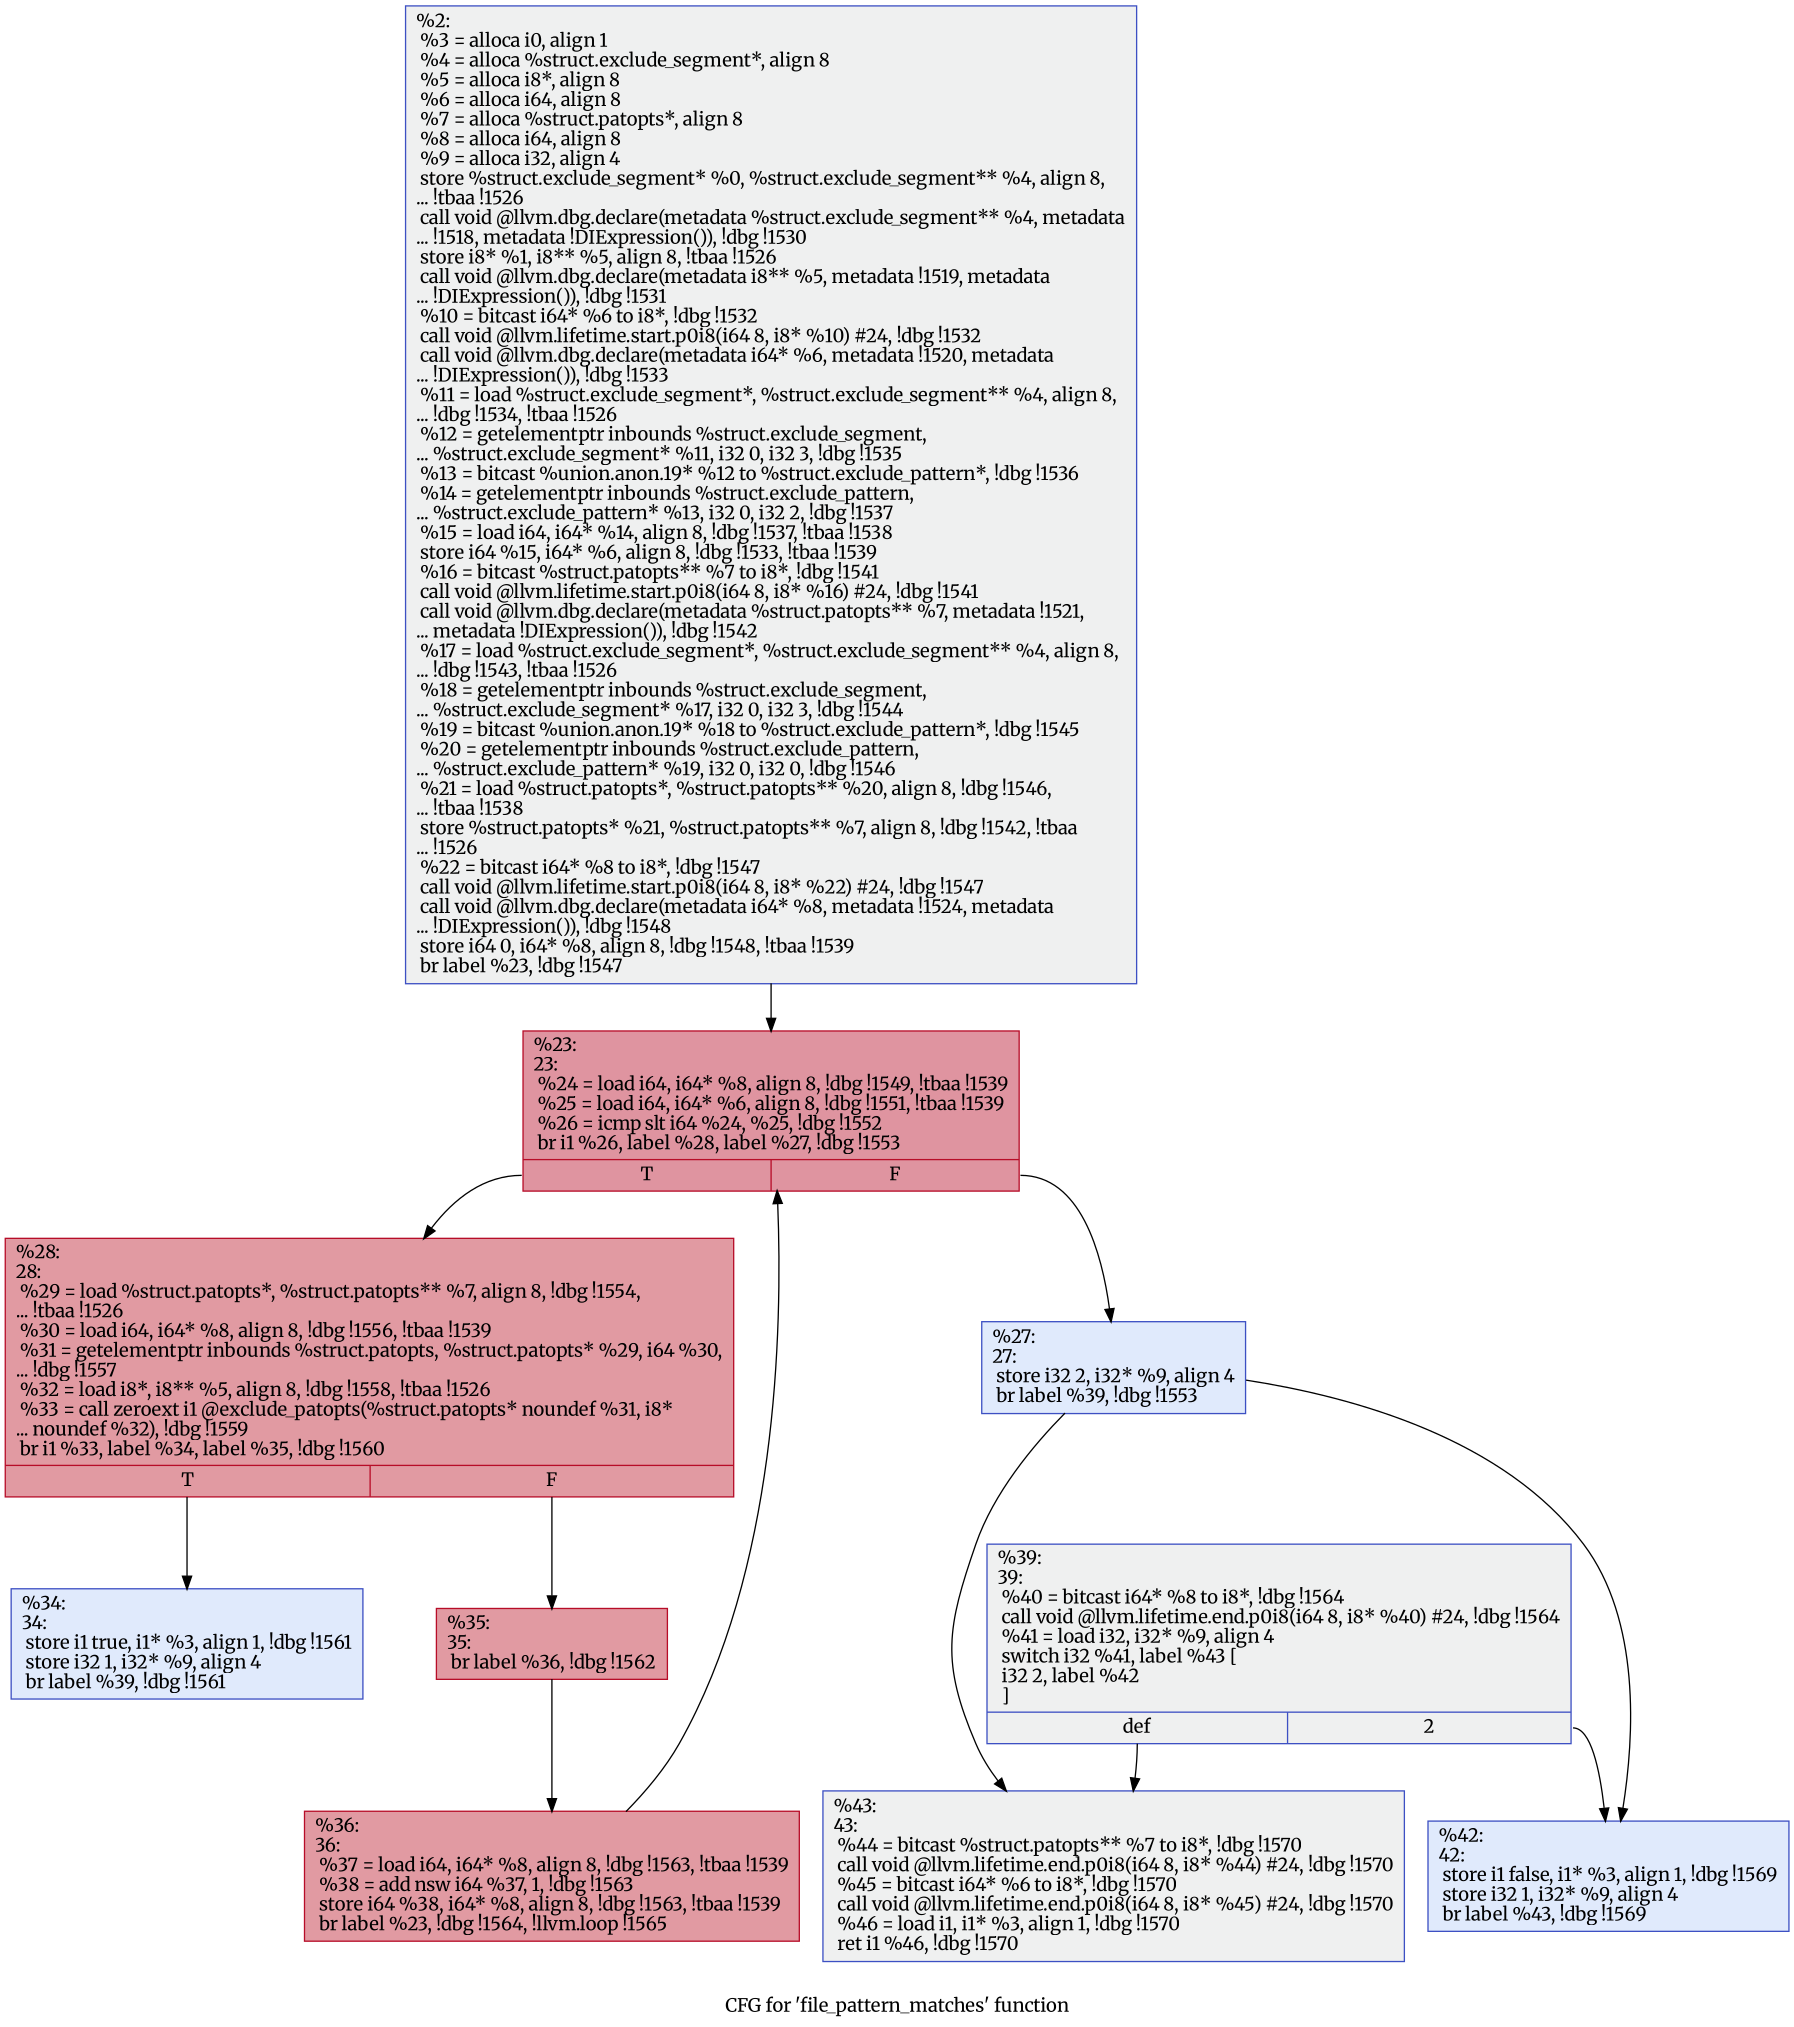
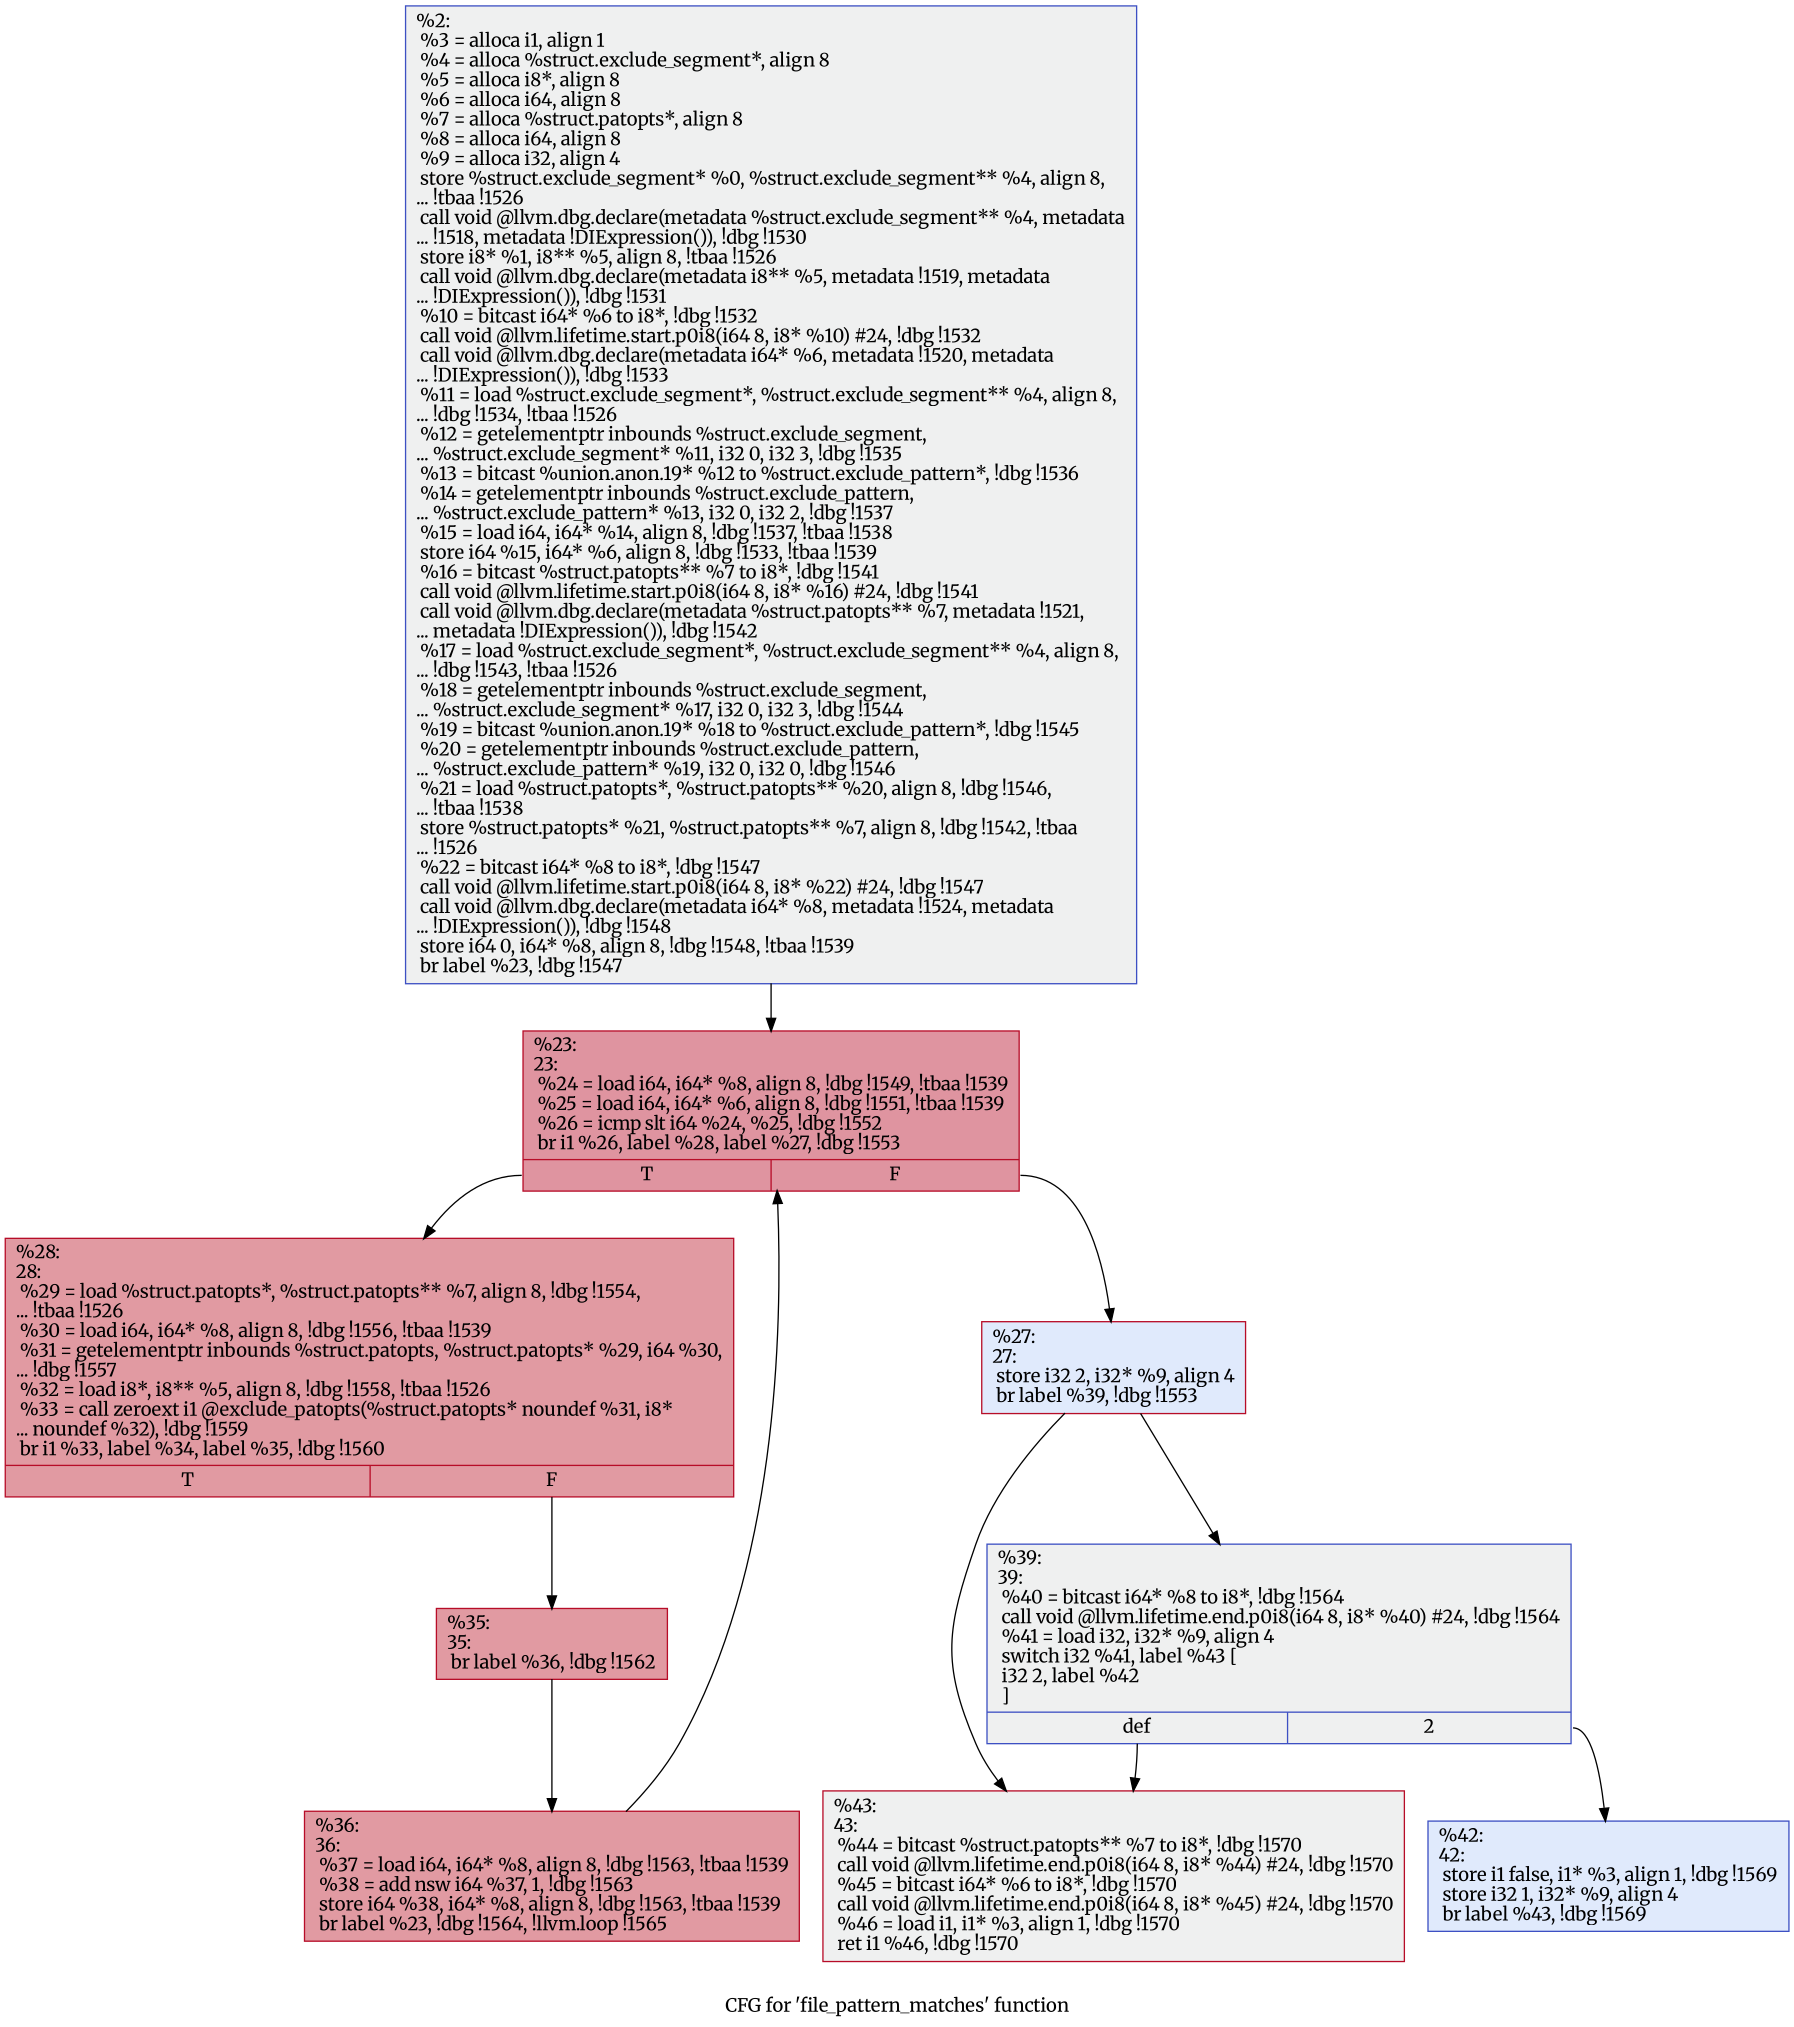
(512, 41) -> (511, 41)
(1114, 1368) -> (1114, 1368)
(1546, 1504) -> (1177, 1473)
(187, 1644) -> none
(1114, 1876) -> (1114, 1876)
